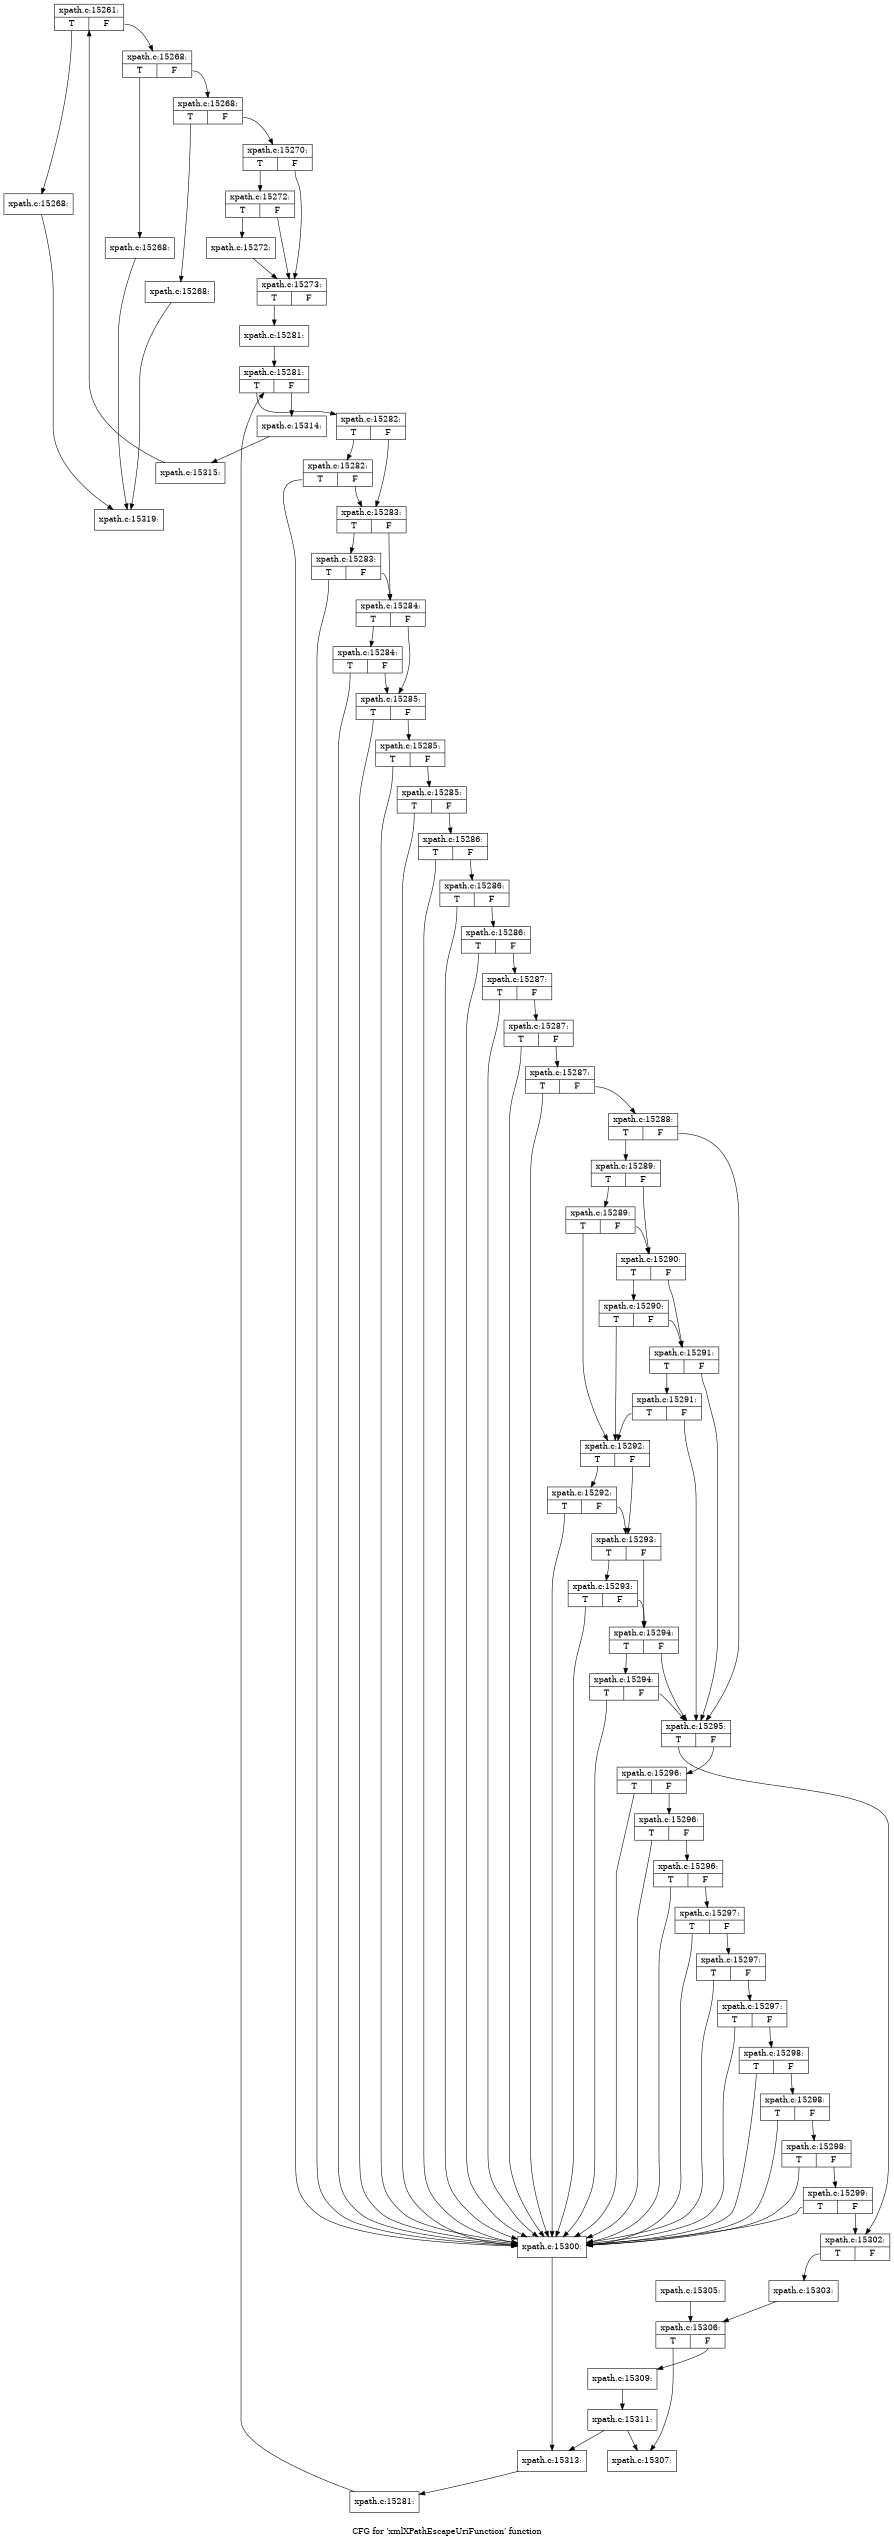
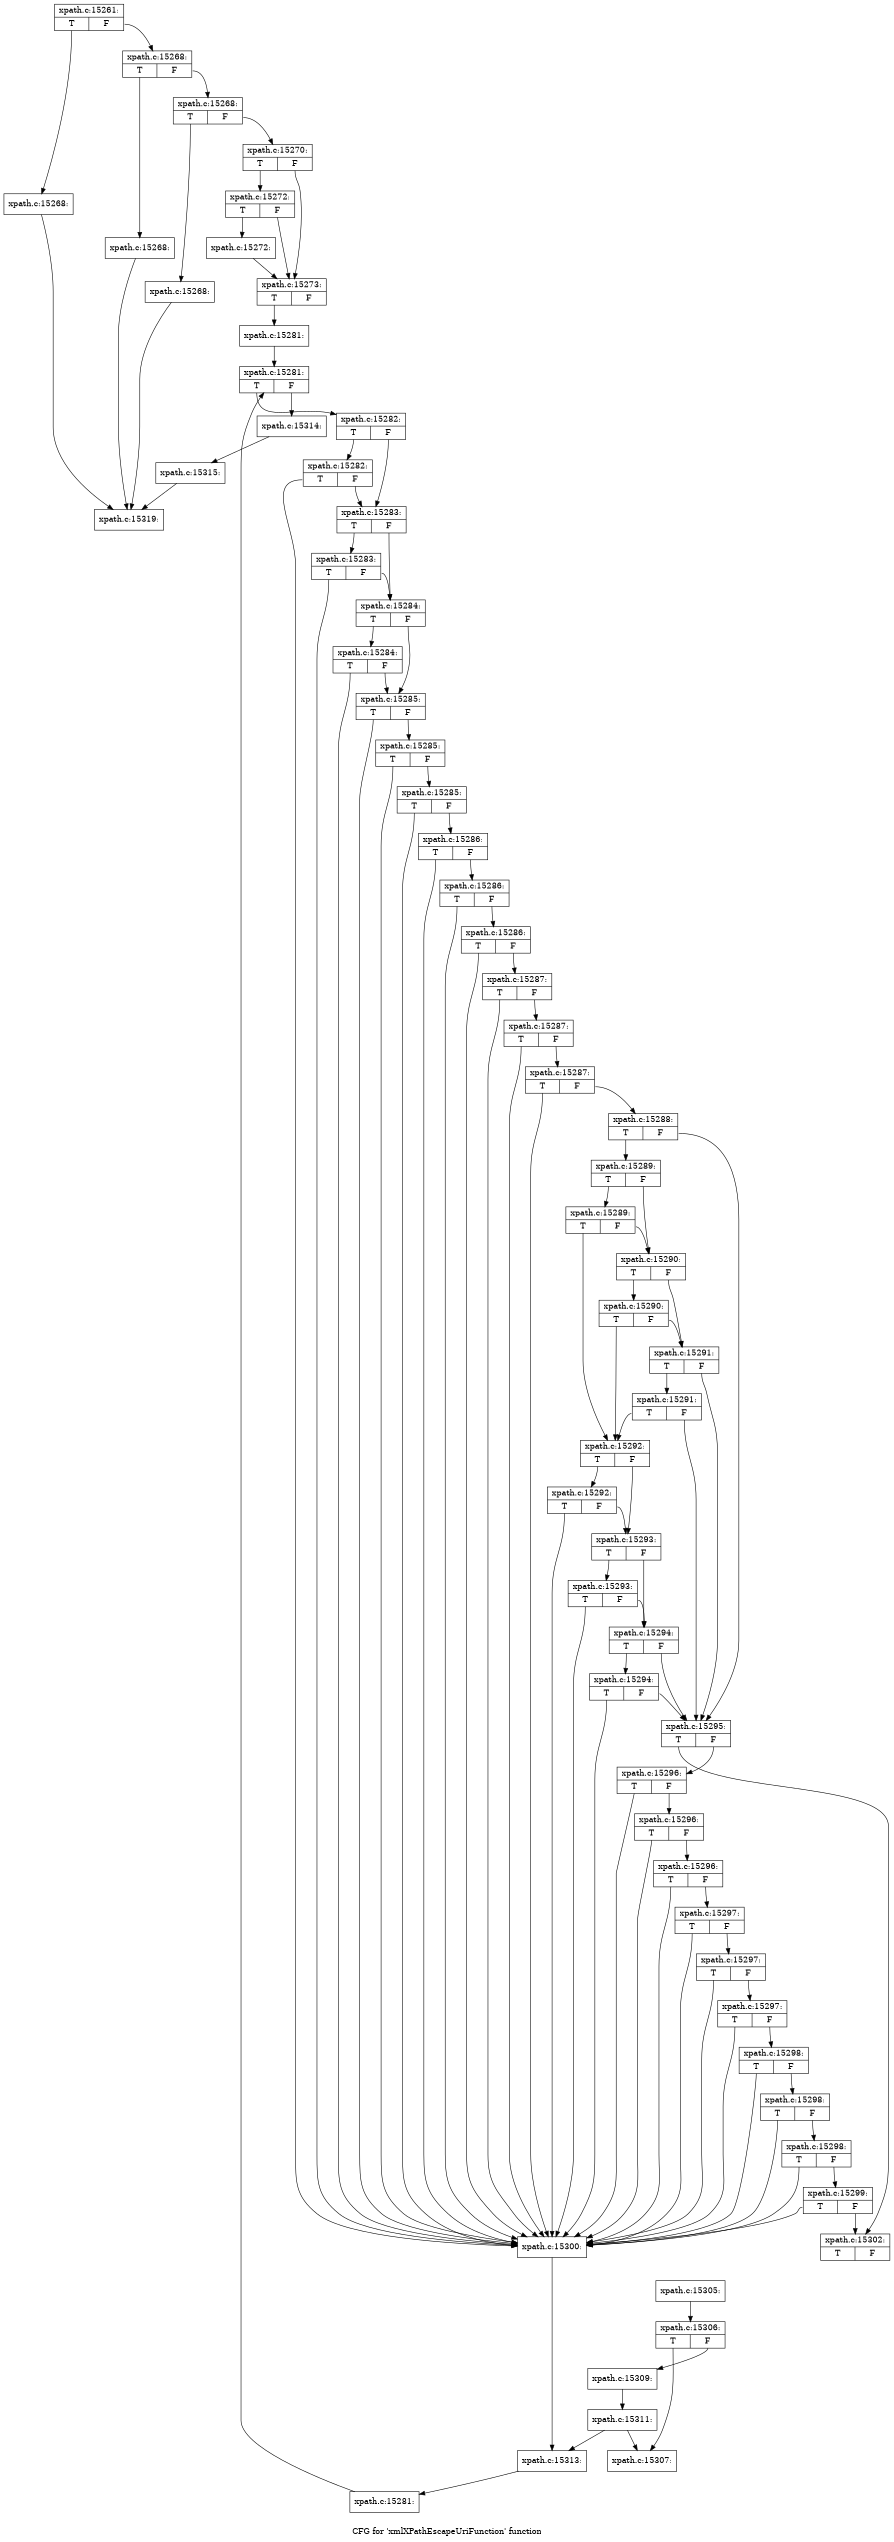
(89, 267) -> (162, 495)
(804, 2291) -> none
